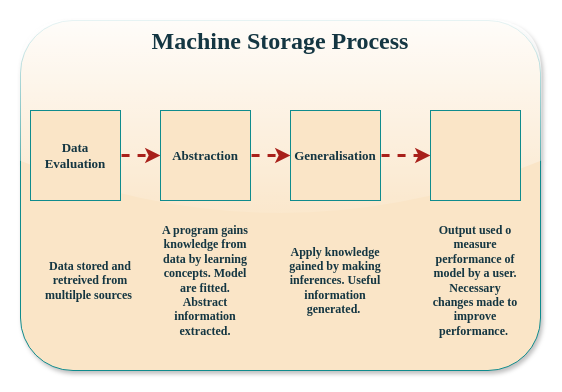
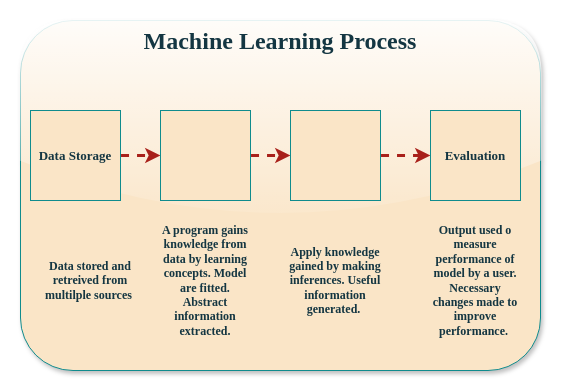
(281, 35) -> (281, 35)
(76, 156) -> (76, 156)
(206, 156) -> none
(336, 156) -> none
none -> (476, 156)
